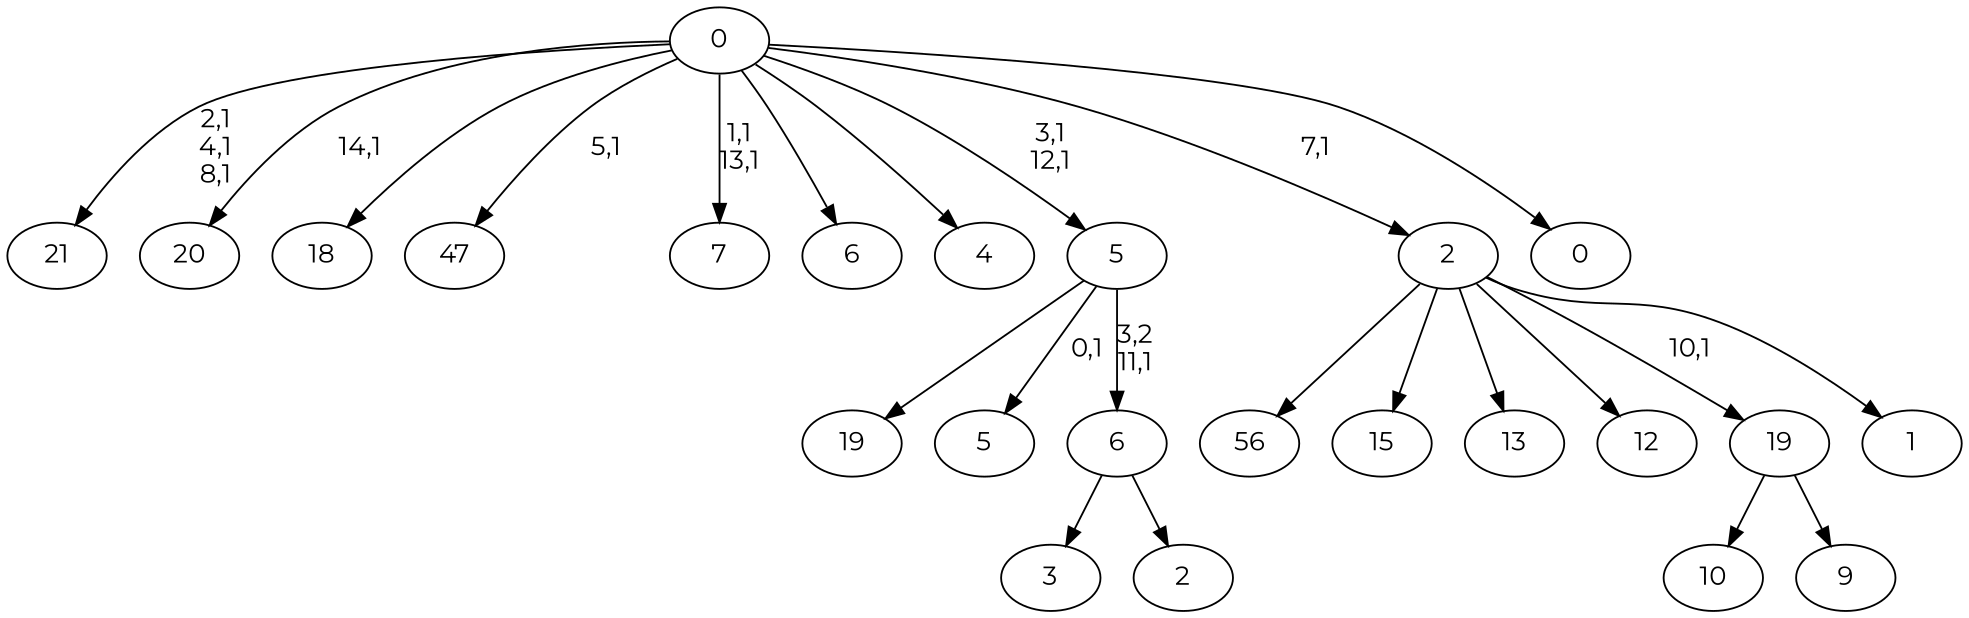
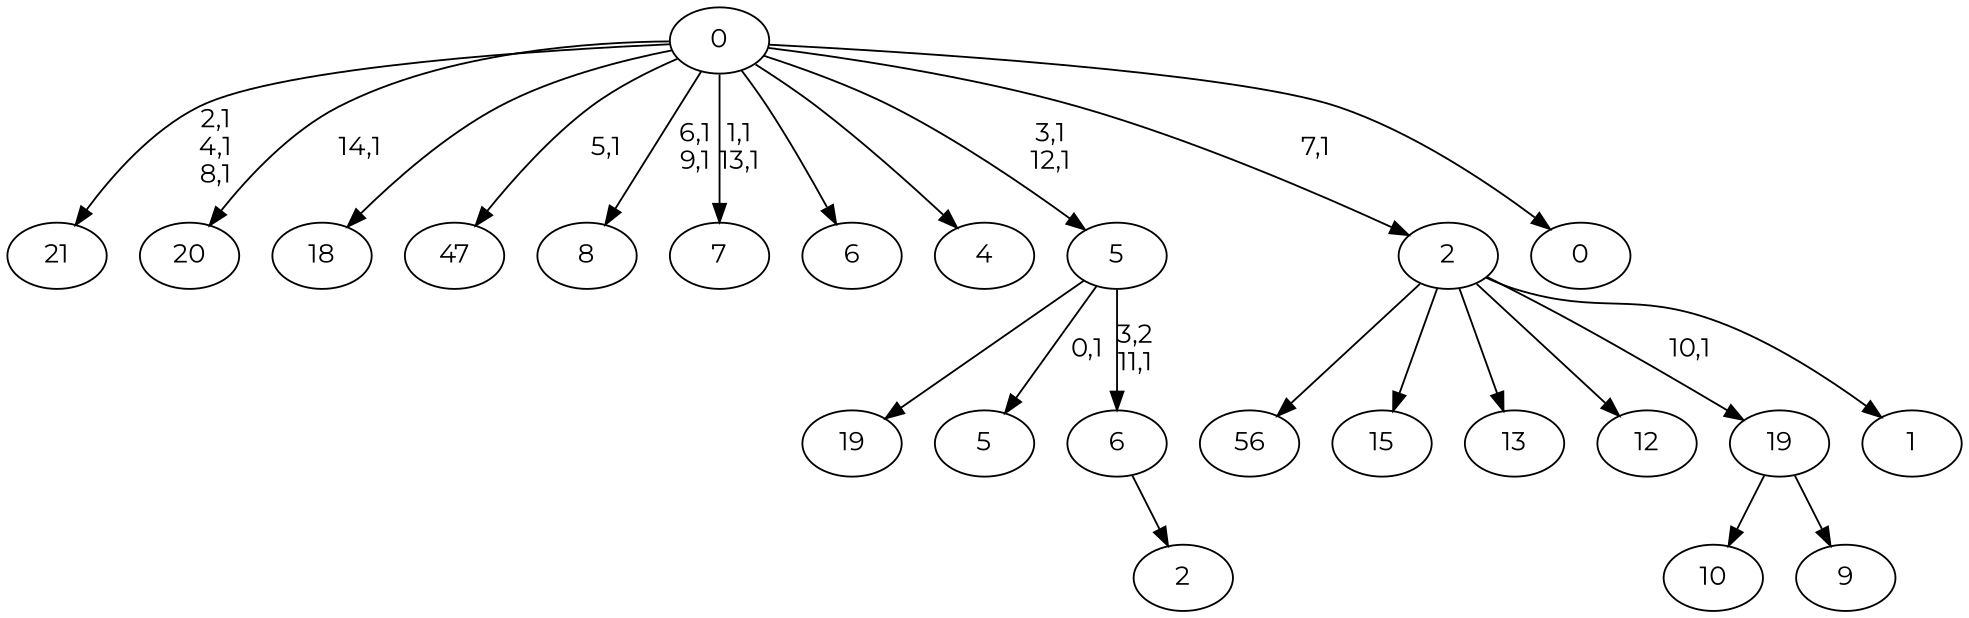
none -> (587, 256)
(1051, 578) -> none
